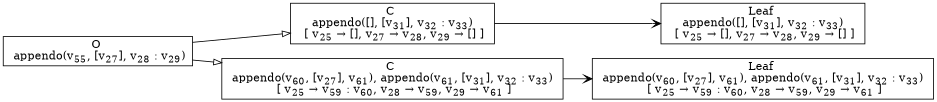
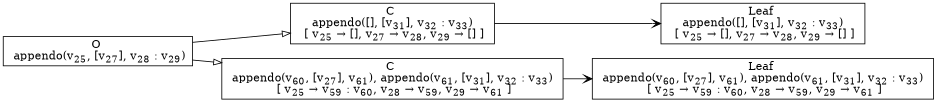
(80, 56) -> (80, 56)
